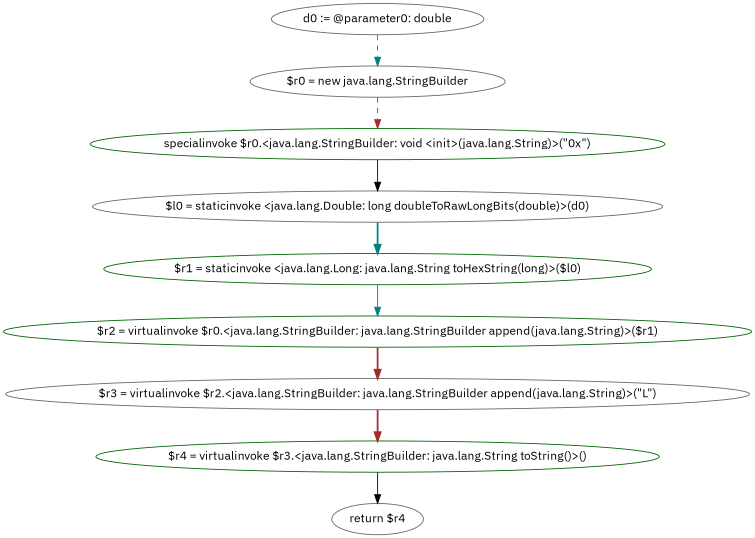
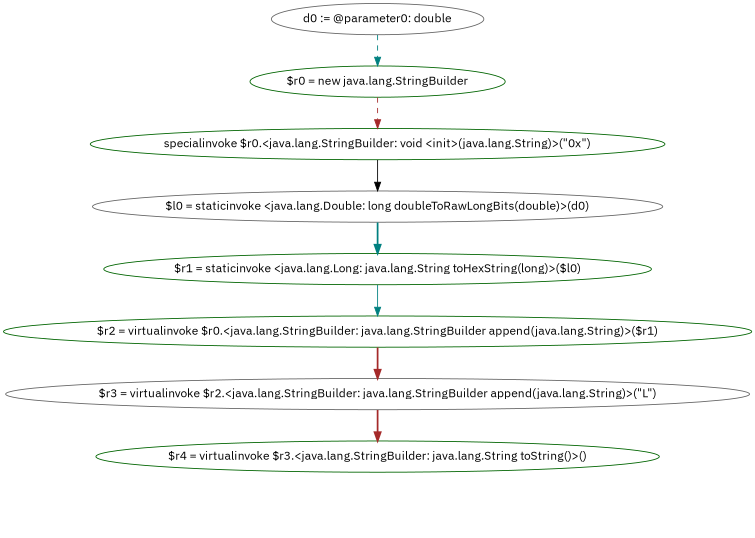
(378, 82) -> (378, 82)
(378, 519) -> none
